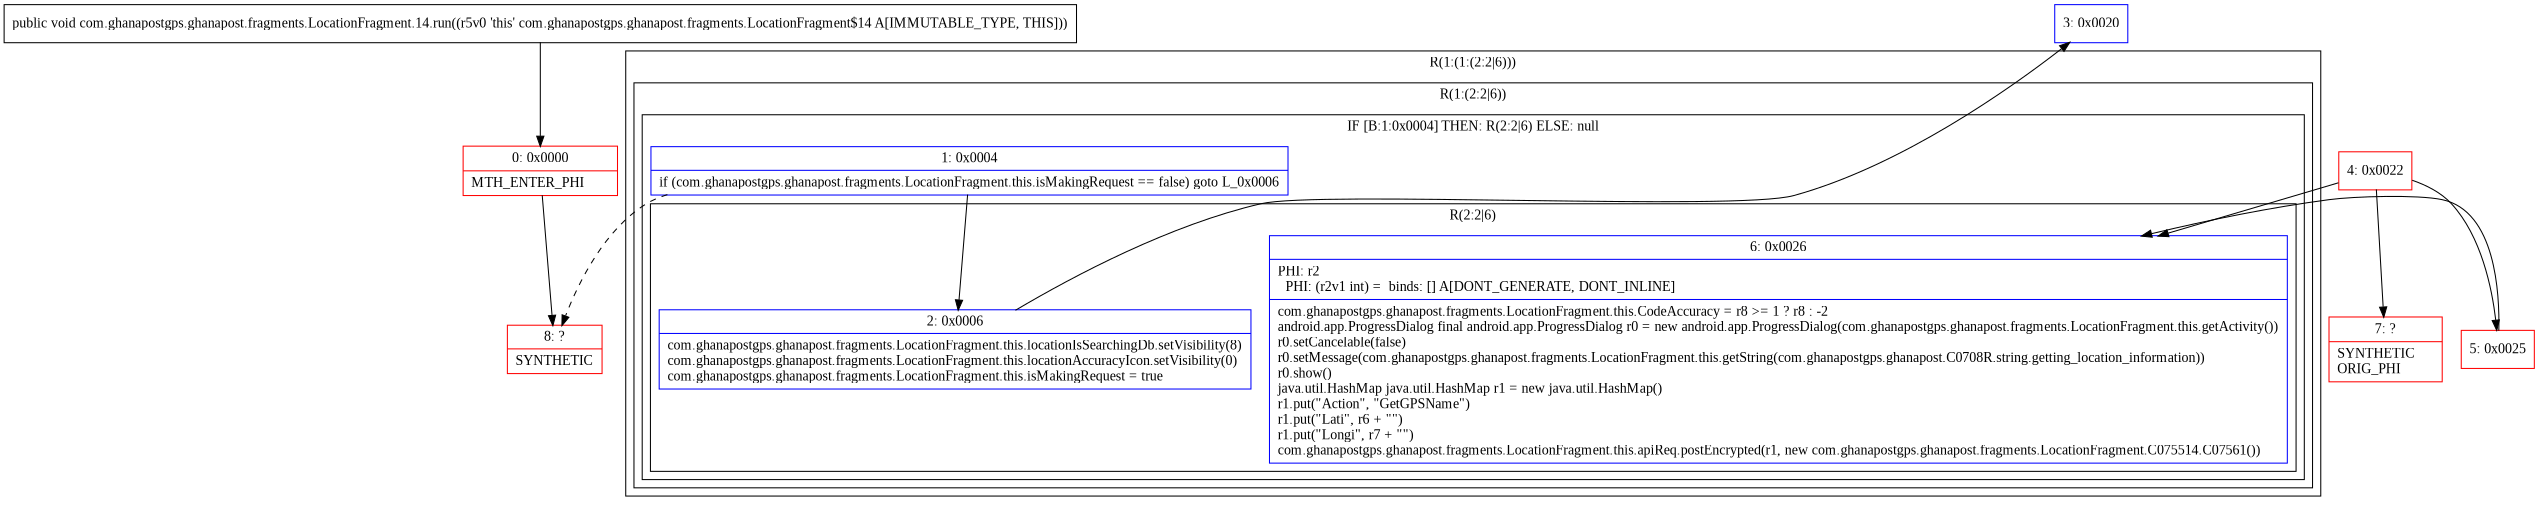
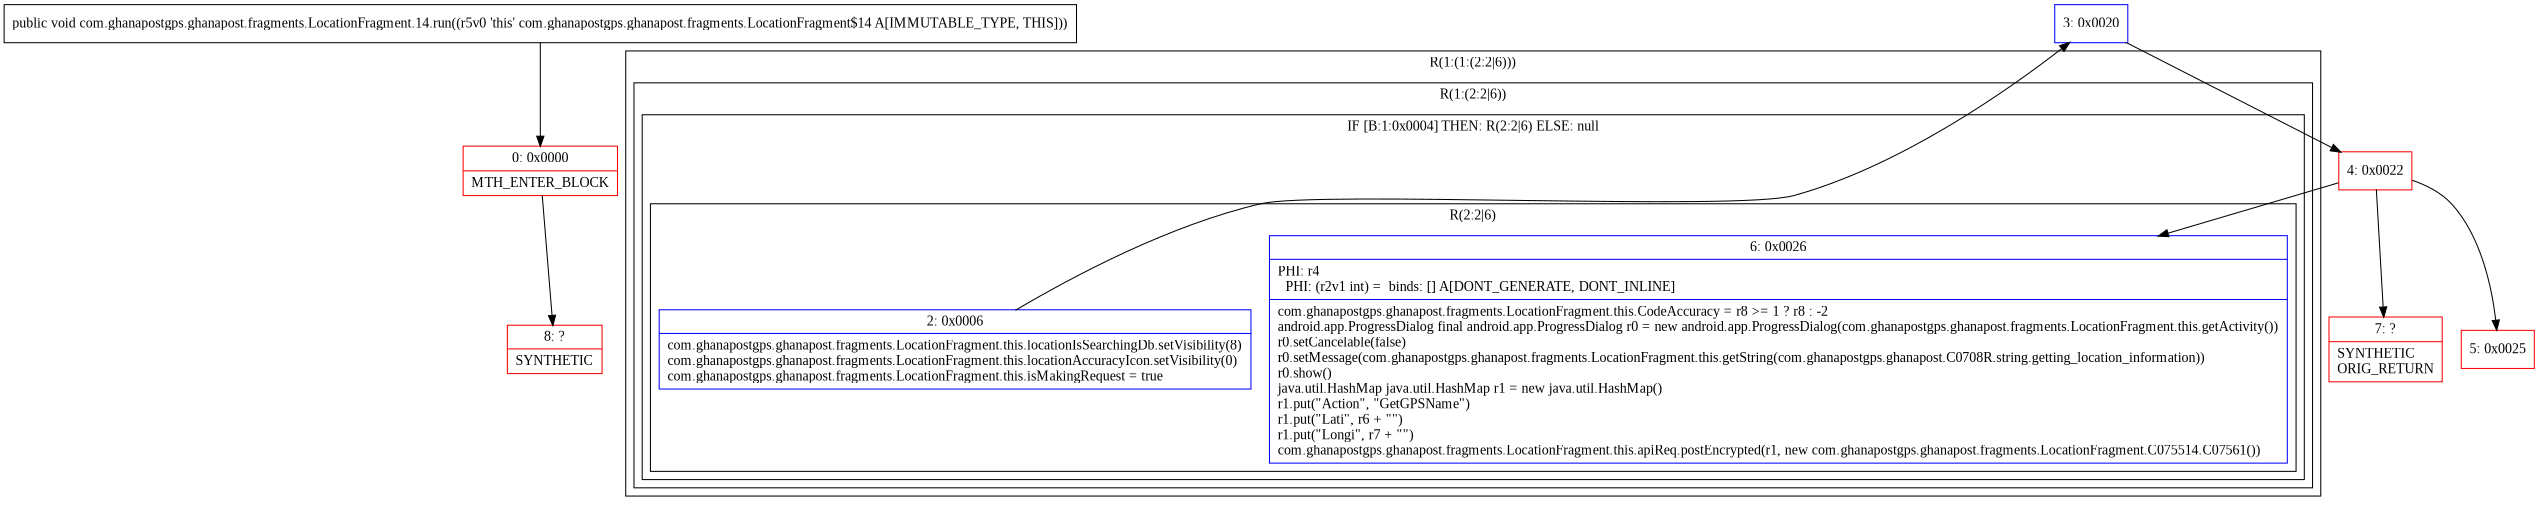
none -> (2229, 95)
(969, 171) -> none
(528, 183) -> (540, 183)
(2383, 197) -> none
(1301, 271) -> (1301, 271)
(2369, 369) -> (2386, 369)
